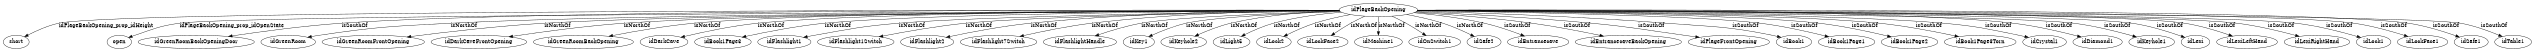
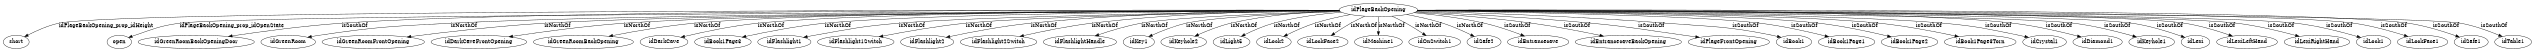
(999, 42) -> (999, 42)
